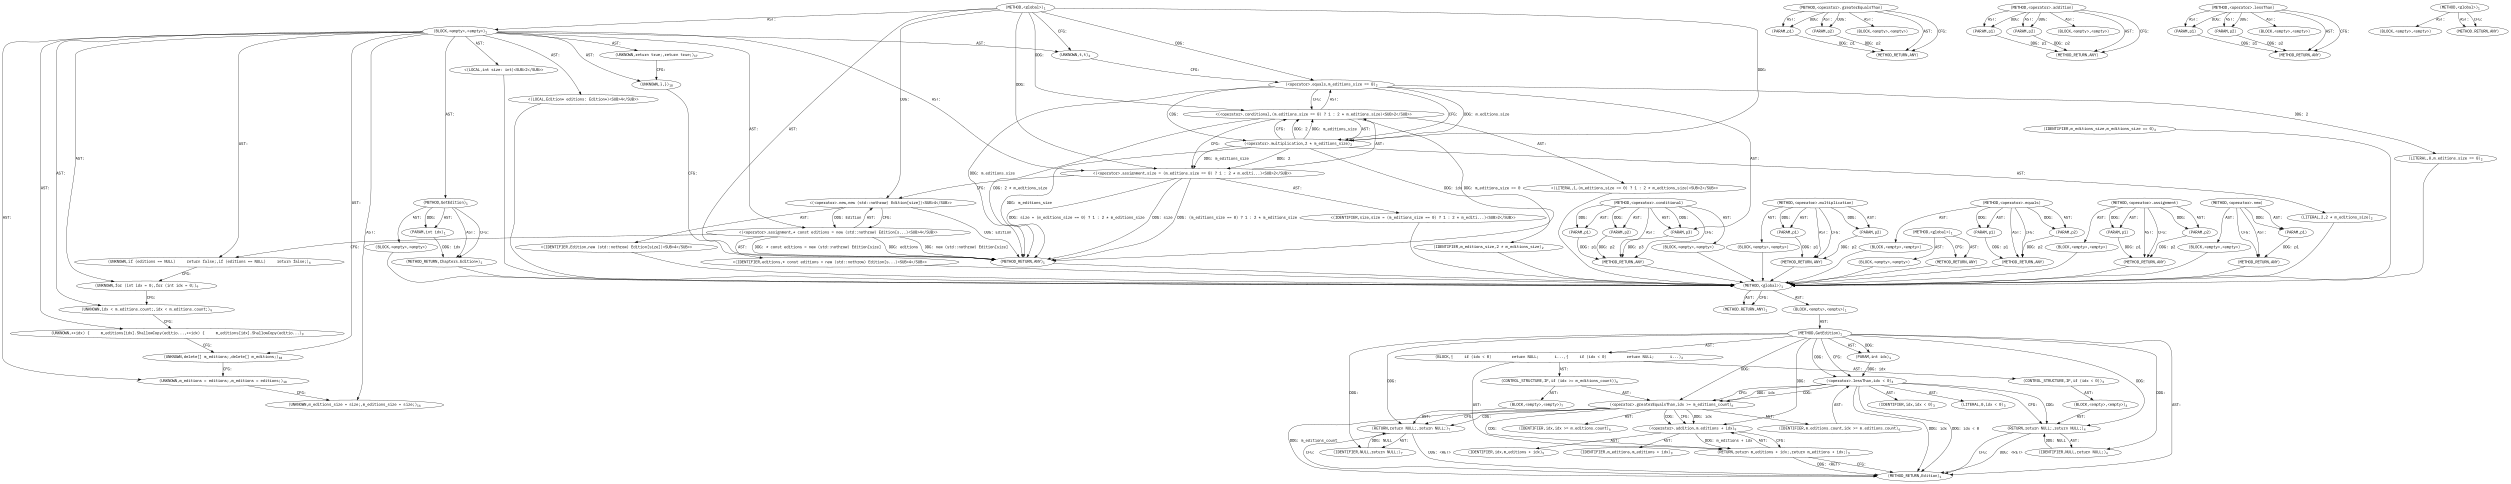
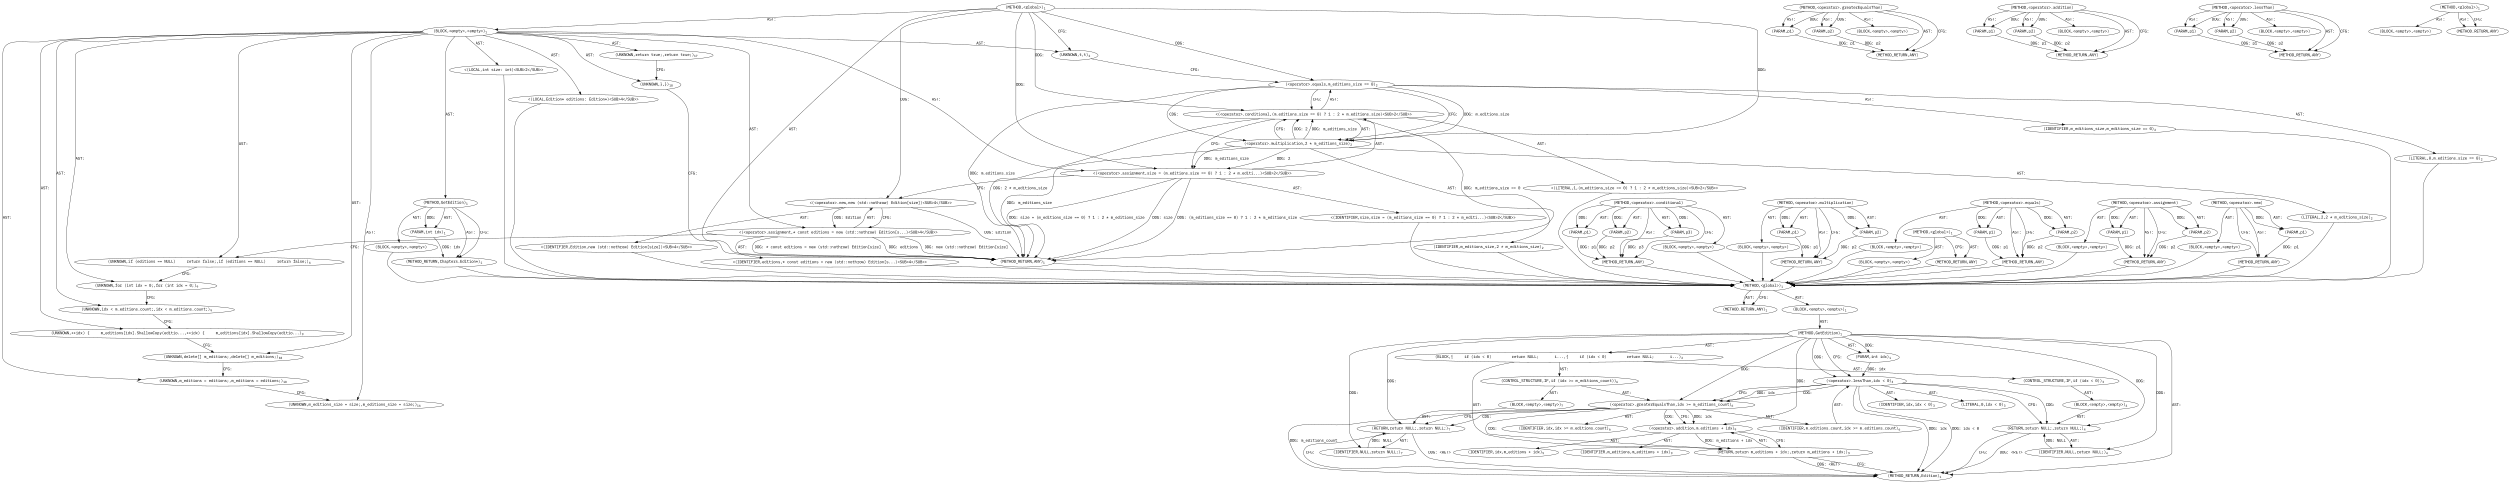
(1635, 107) -> (1729, 94)
(2301, 114) -> (2301, 114)
(1453, 188) -> (1453, 188)
